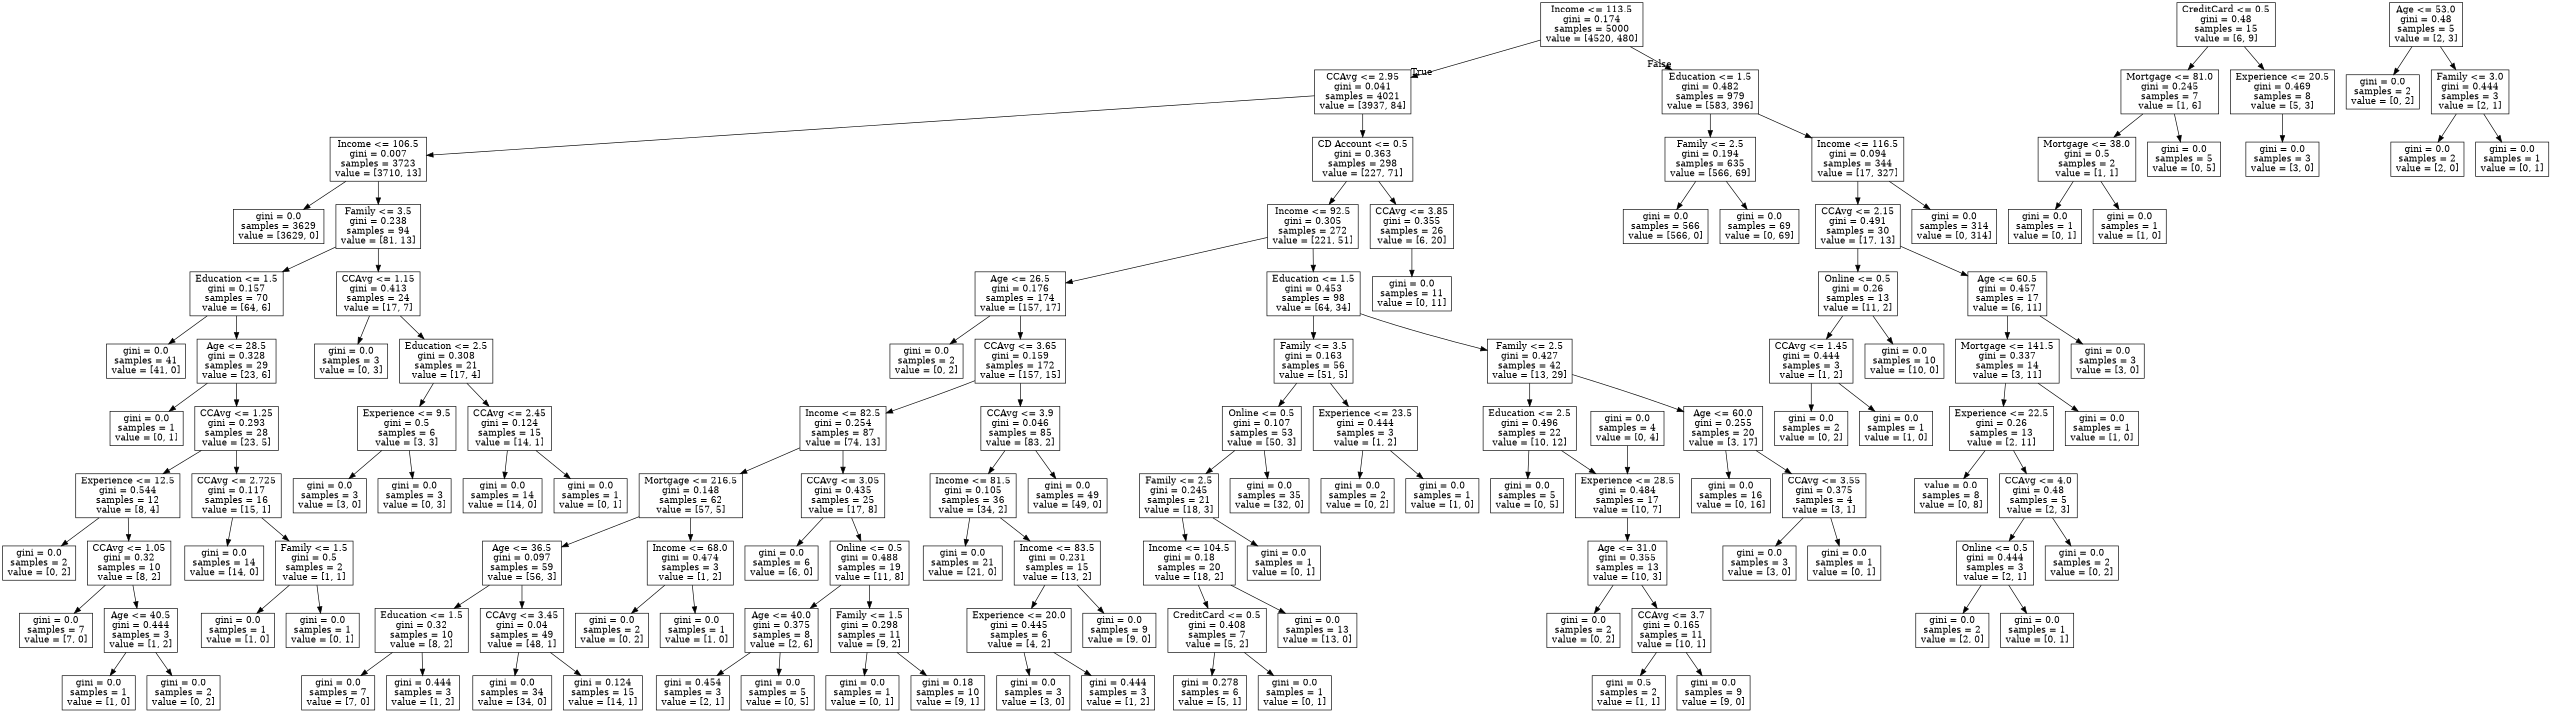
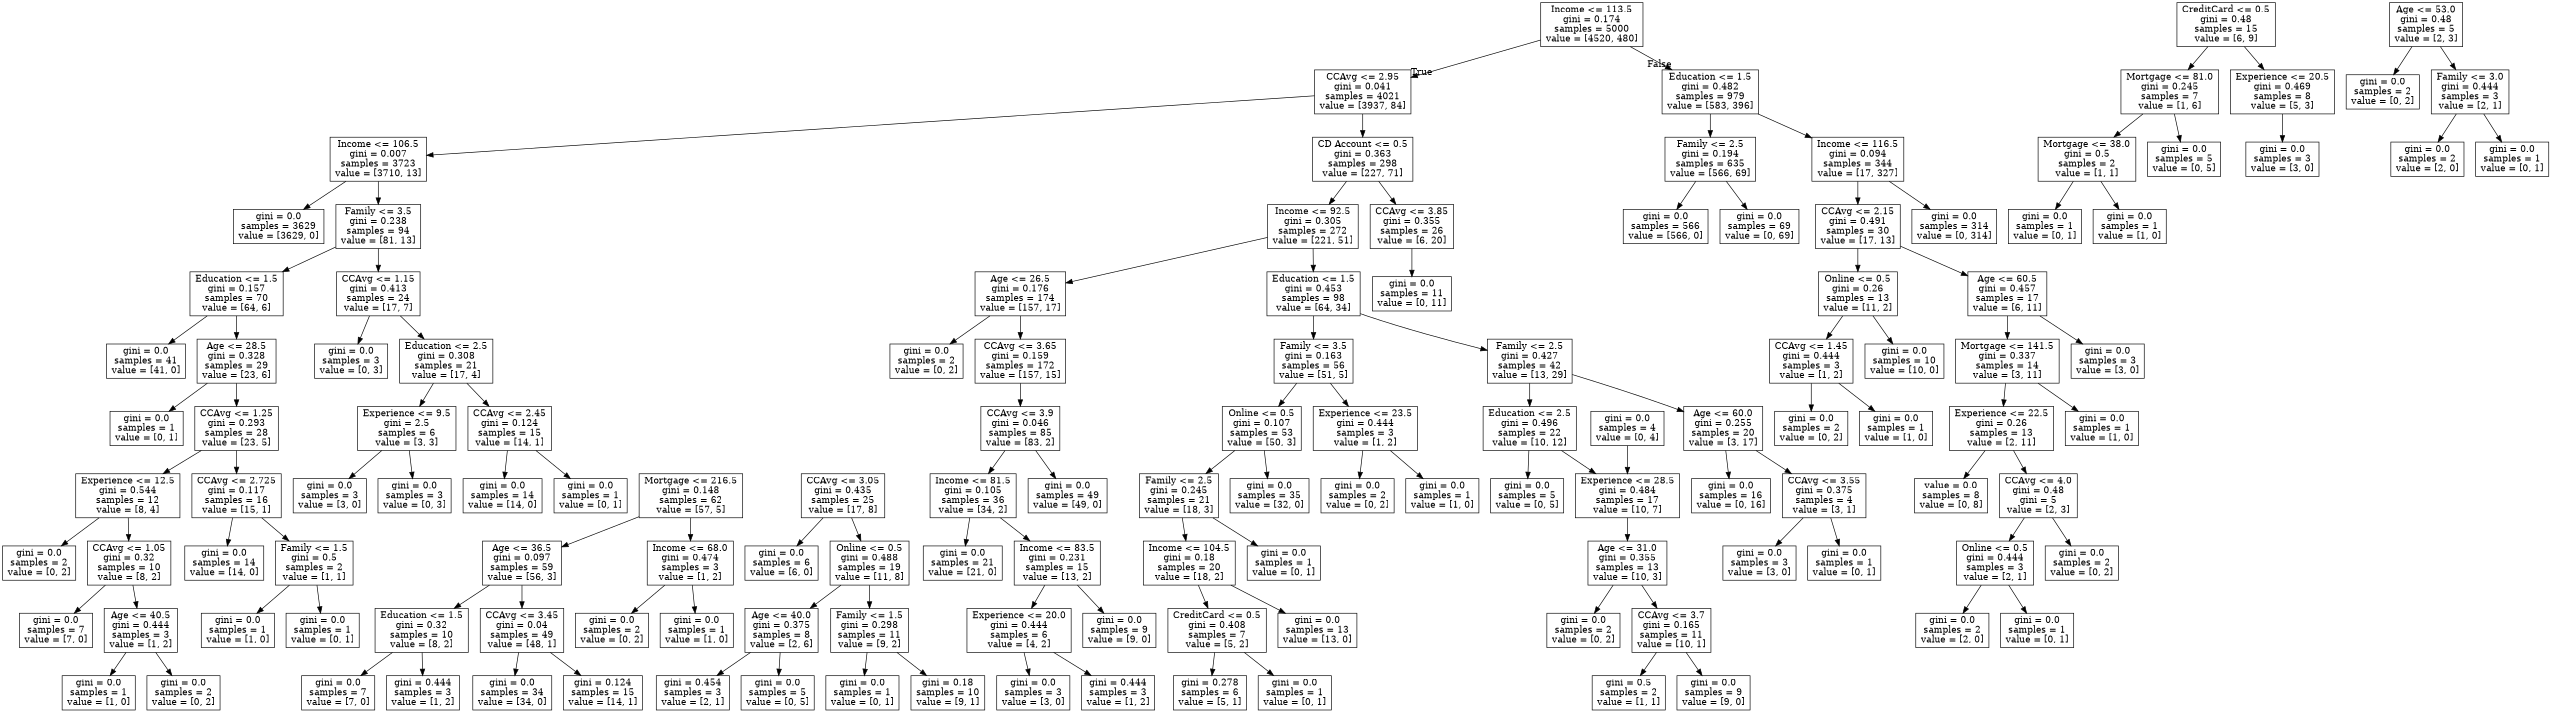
(407, 428) -> (407, 428)
(843, 428) -> none
(2038, 496) -> (2038, 496)
(1019, 630) -> (1019, 630)
